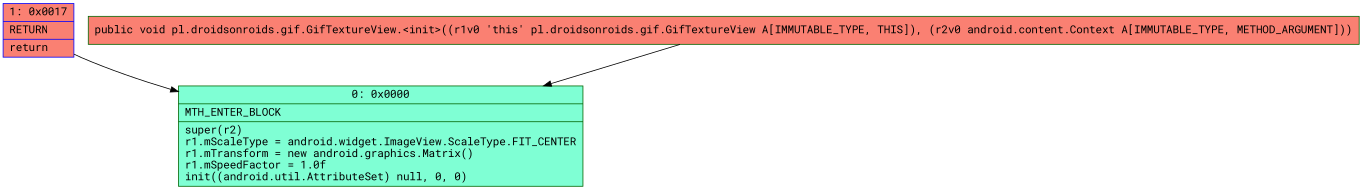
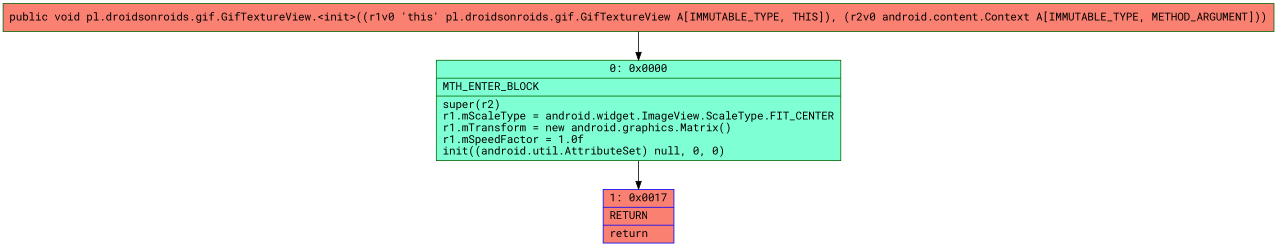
(122, 73) -> (639, 171)
